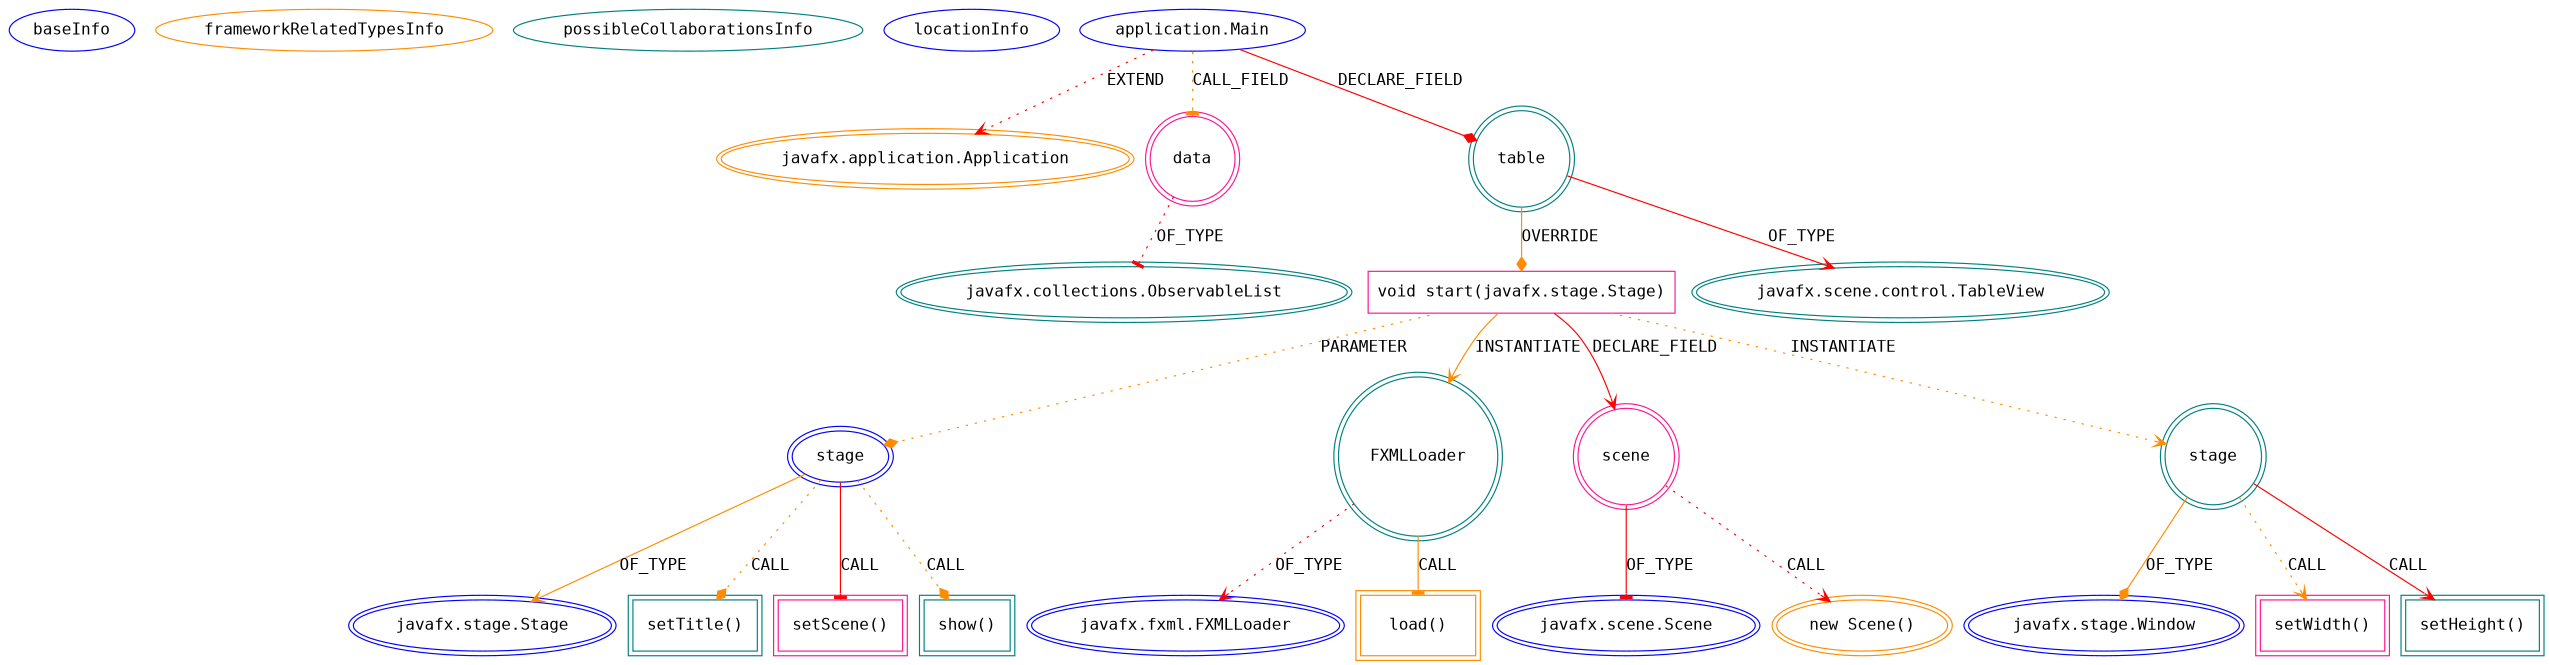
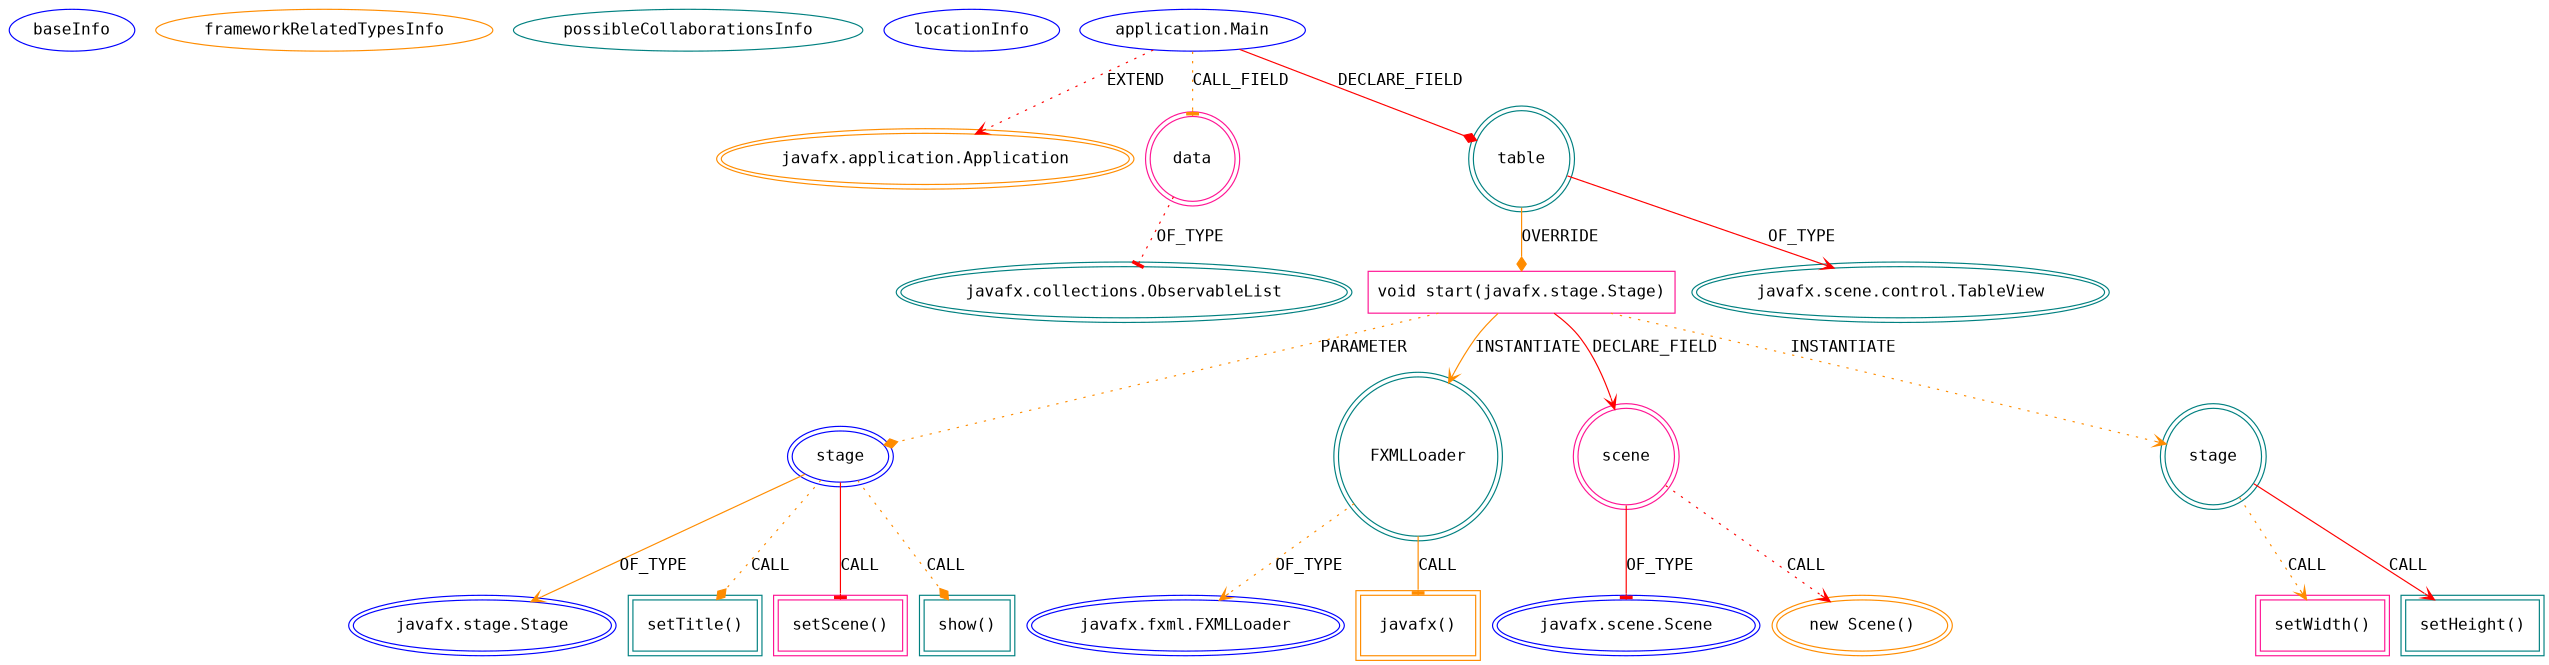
(1291, 549) -> (1291, 549)
(1418, 626) -> (1418, 626)
(2104, 626) -> none
